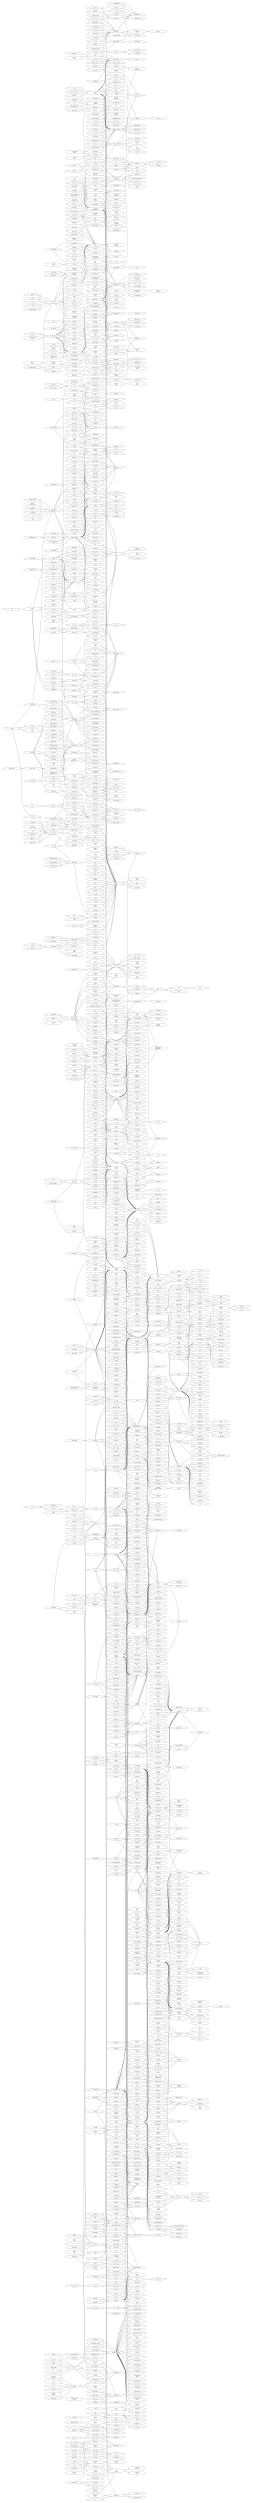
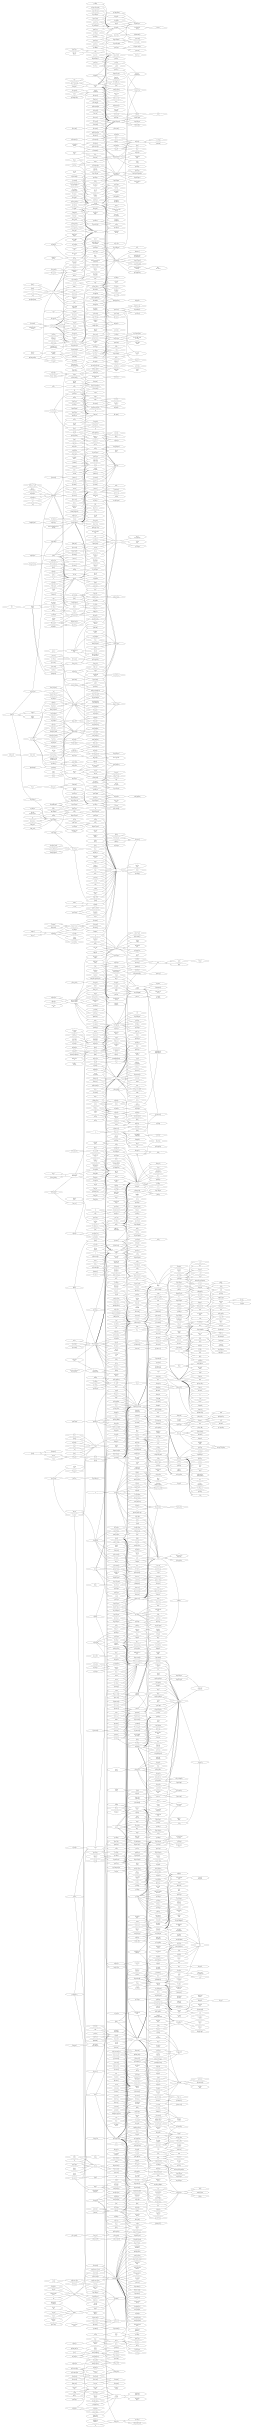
(116, 1769) -> none
